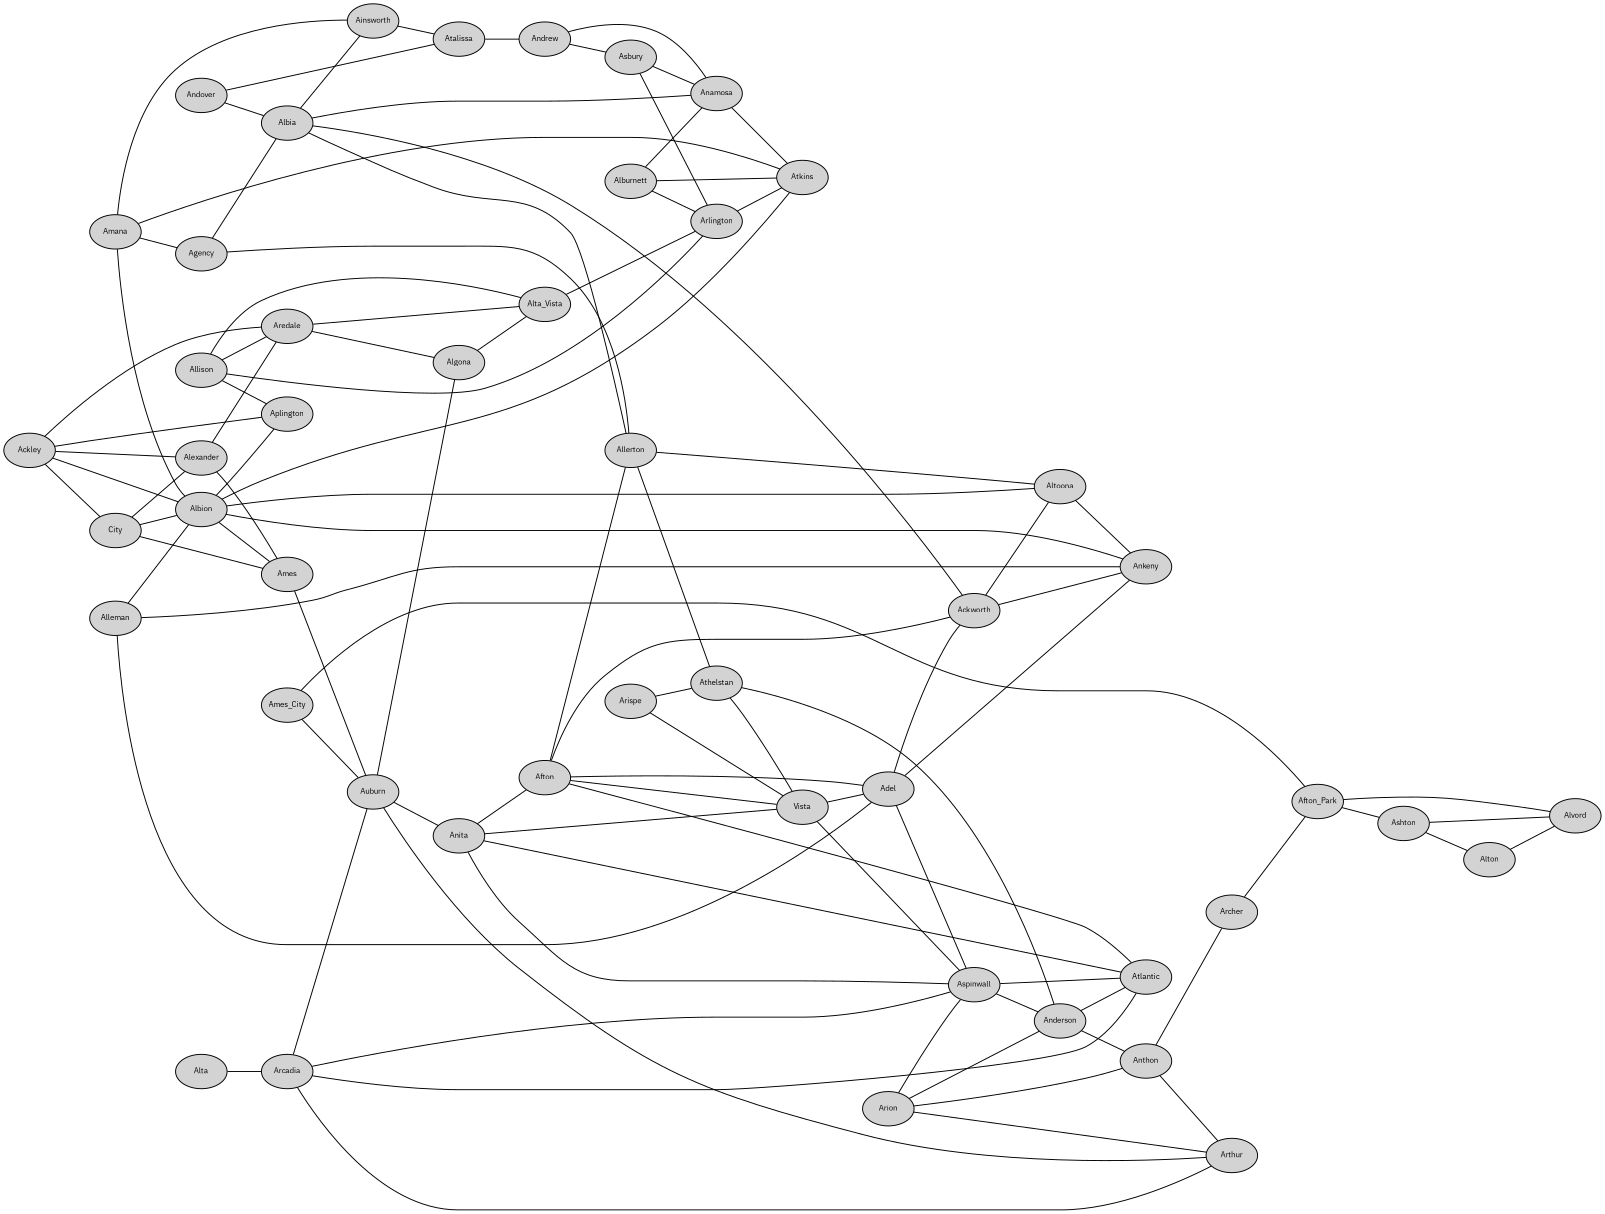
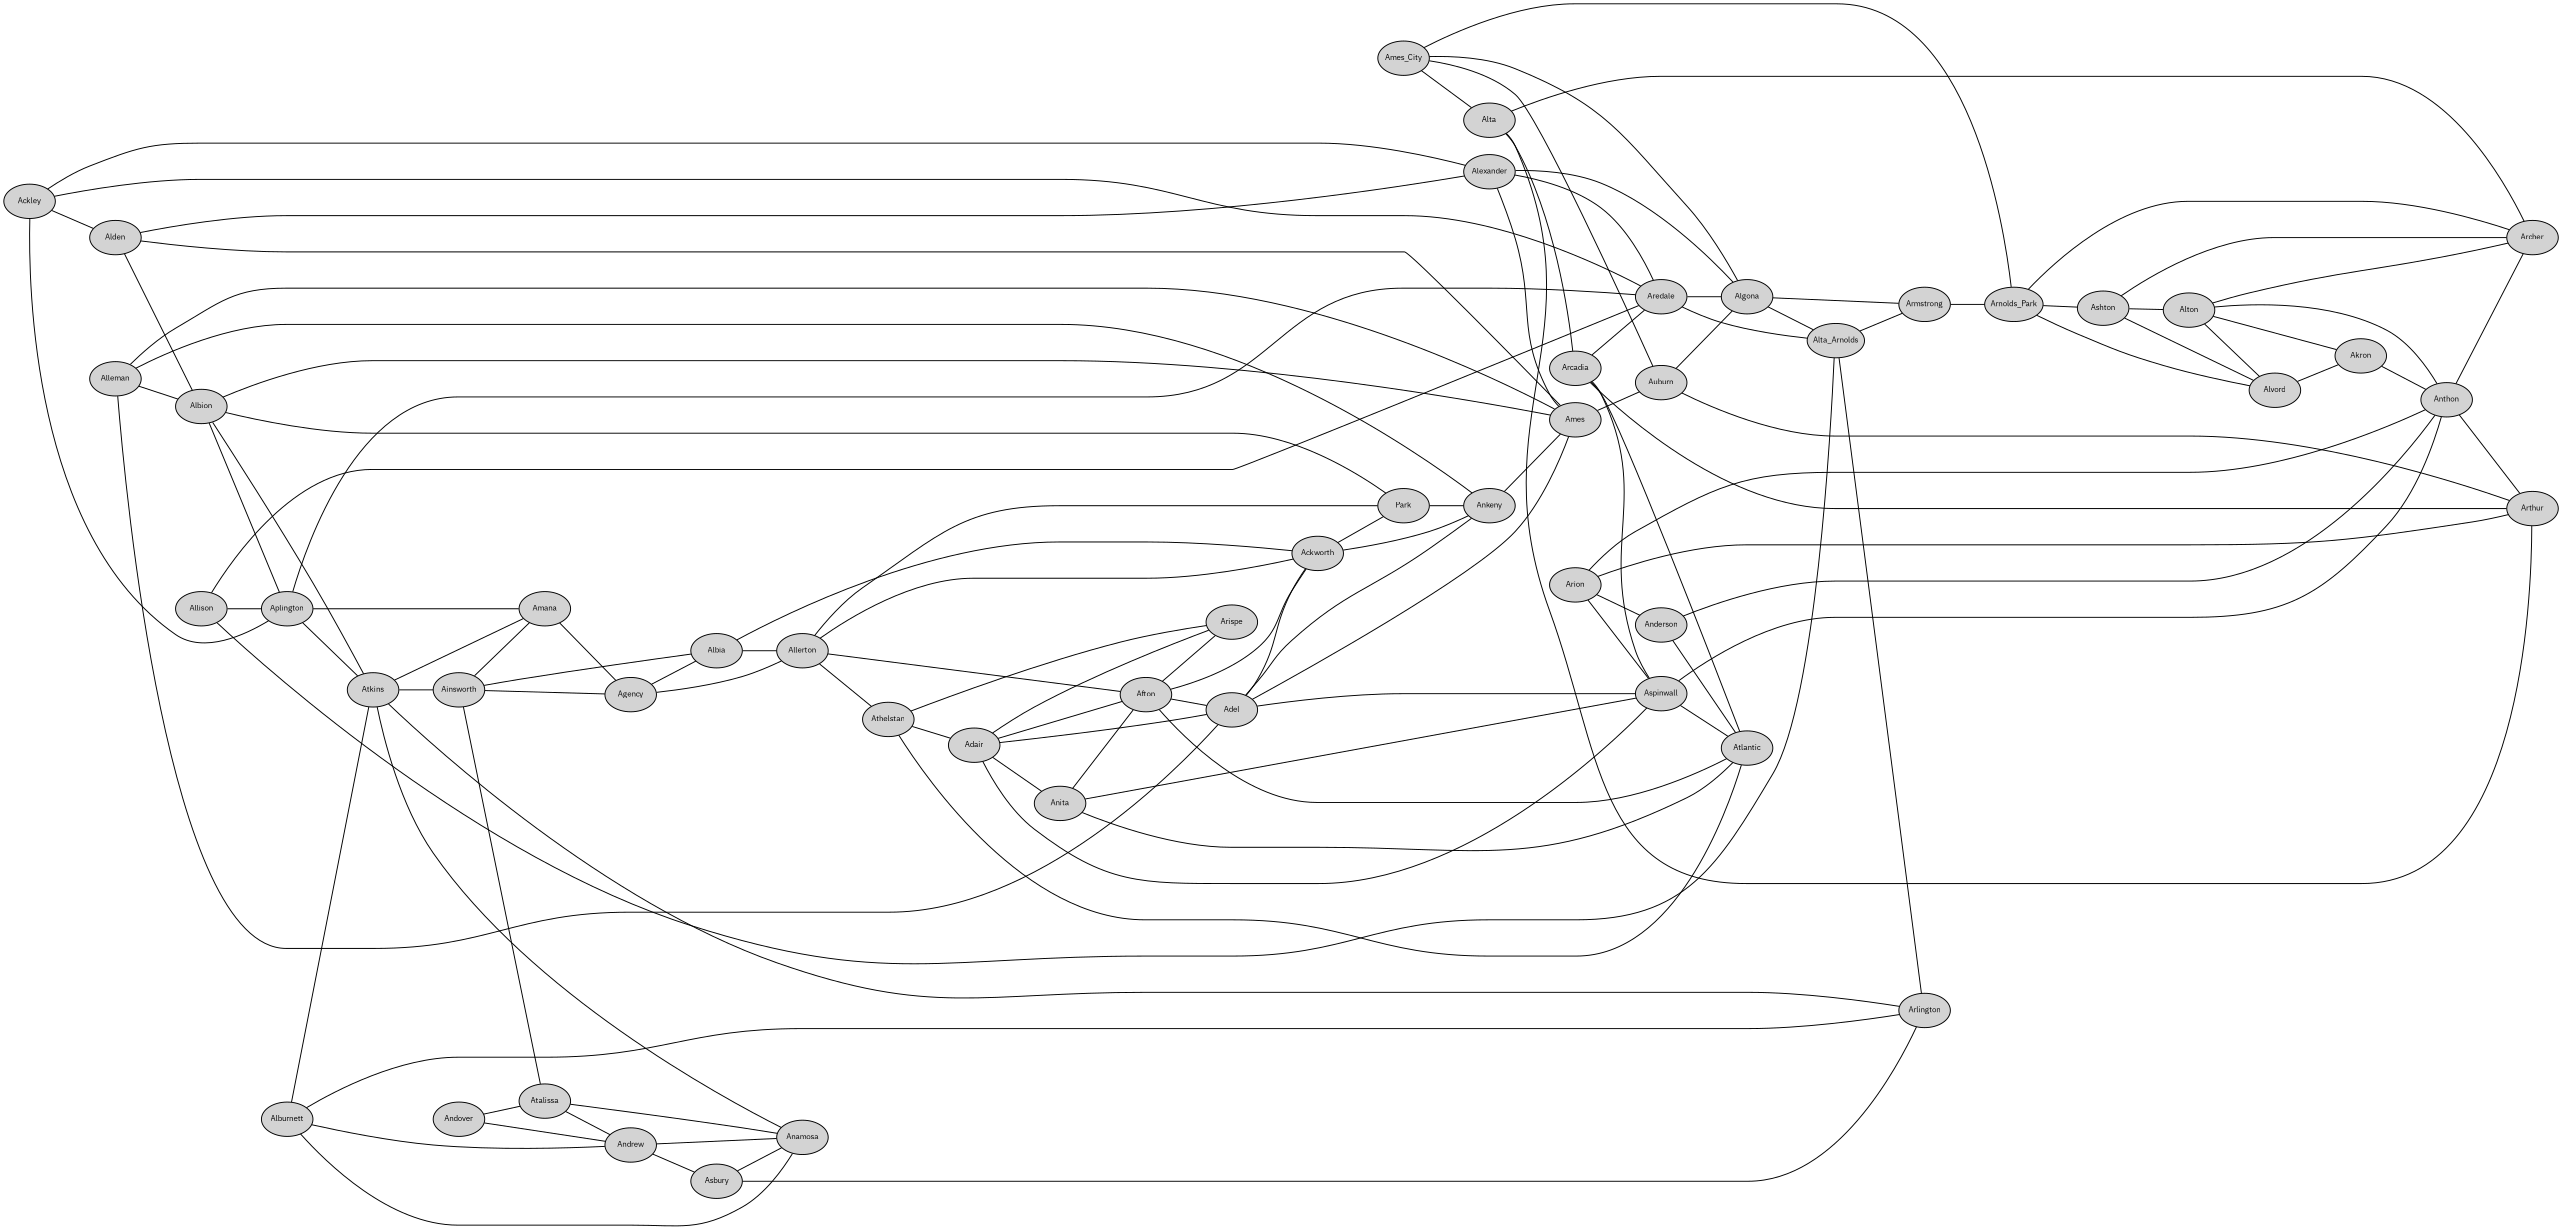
none -> (2048, 76)
none -> (1447, 89)
(501, 101) -> (674, 1118)
(244, 109) -> (545, 1132)
none -> (1612, 126)
none -> (1636, 201)
none -> (2307, 238)
none -> (2360, 271)
none -> (842, 288)
(545, 304) -> (1836, 341)
none -> (1925, 304)
none -> (2339, 313)
none -> (2361, 356)
(137, 377) -> (416, 609)
(489, 387) -> none
none -> (925, 397)
(115, 480) -> none
(1060, 487) -> (1404, 506)
(115, 531) -> (115, 238)
(676, 531) -> (1534, 461)
none -> (1051, 578)
none -> (1434, 592)
none -> (330, 649)
none -> (1189, 658)
none -> (416, 690)
none -> (545, 692)
(946, 796) -> (1336, 932)
(1318, 802) -> (2014, 304)
(802, 807) -> (974, 745)
(416, 814) -> none
none -> (1842, 884)
(330, 932) -> (1618, 333)
(1017, 1003) -> (2101, 617)
none -> (457, 1147)
